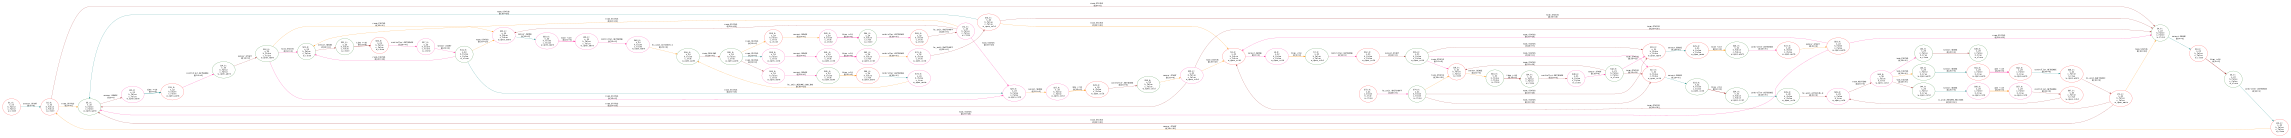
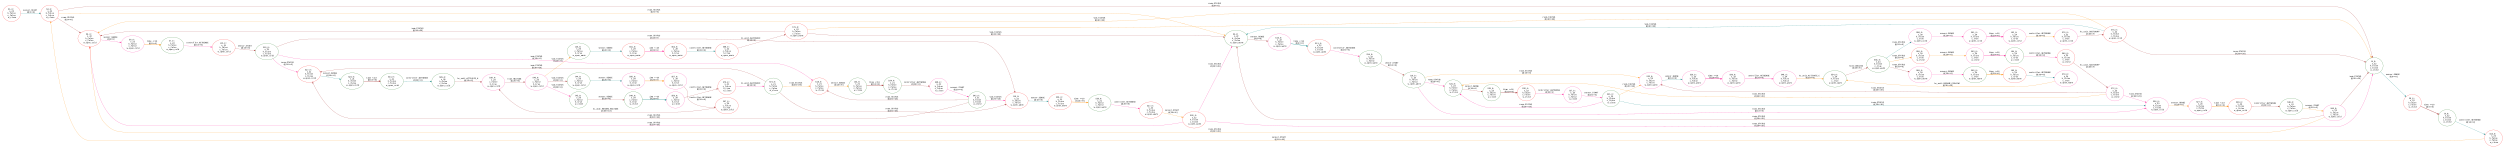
none -> (68, 25)
none -> (675, 100)
